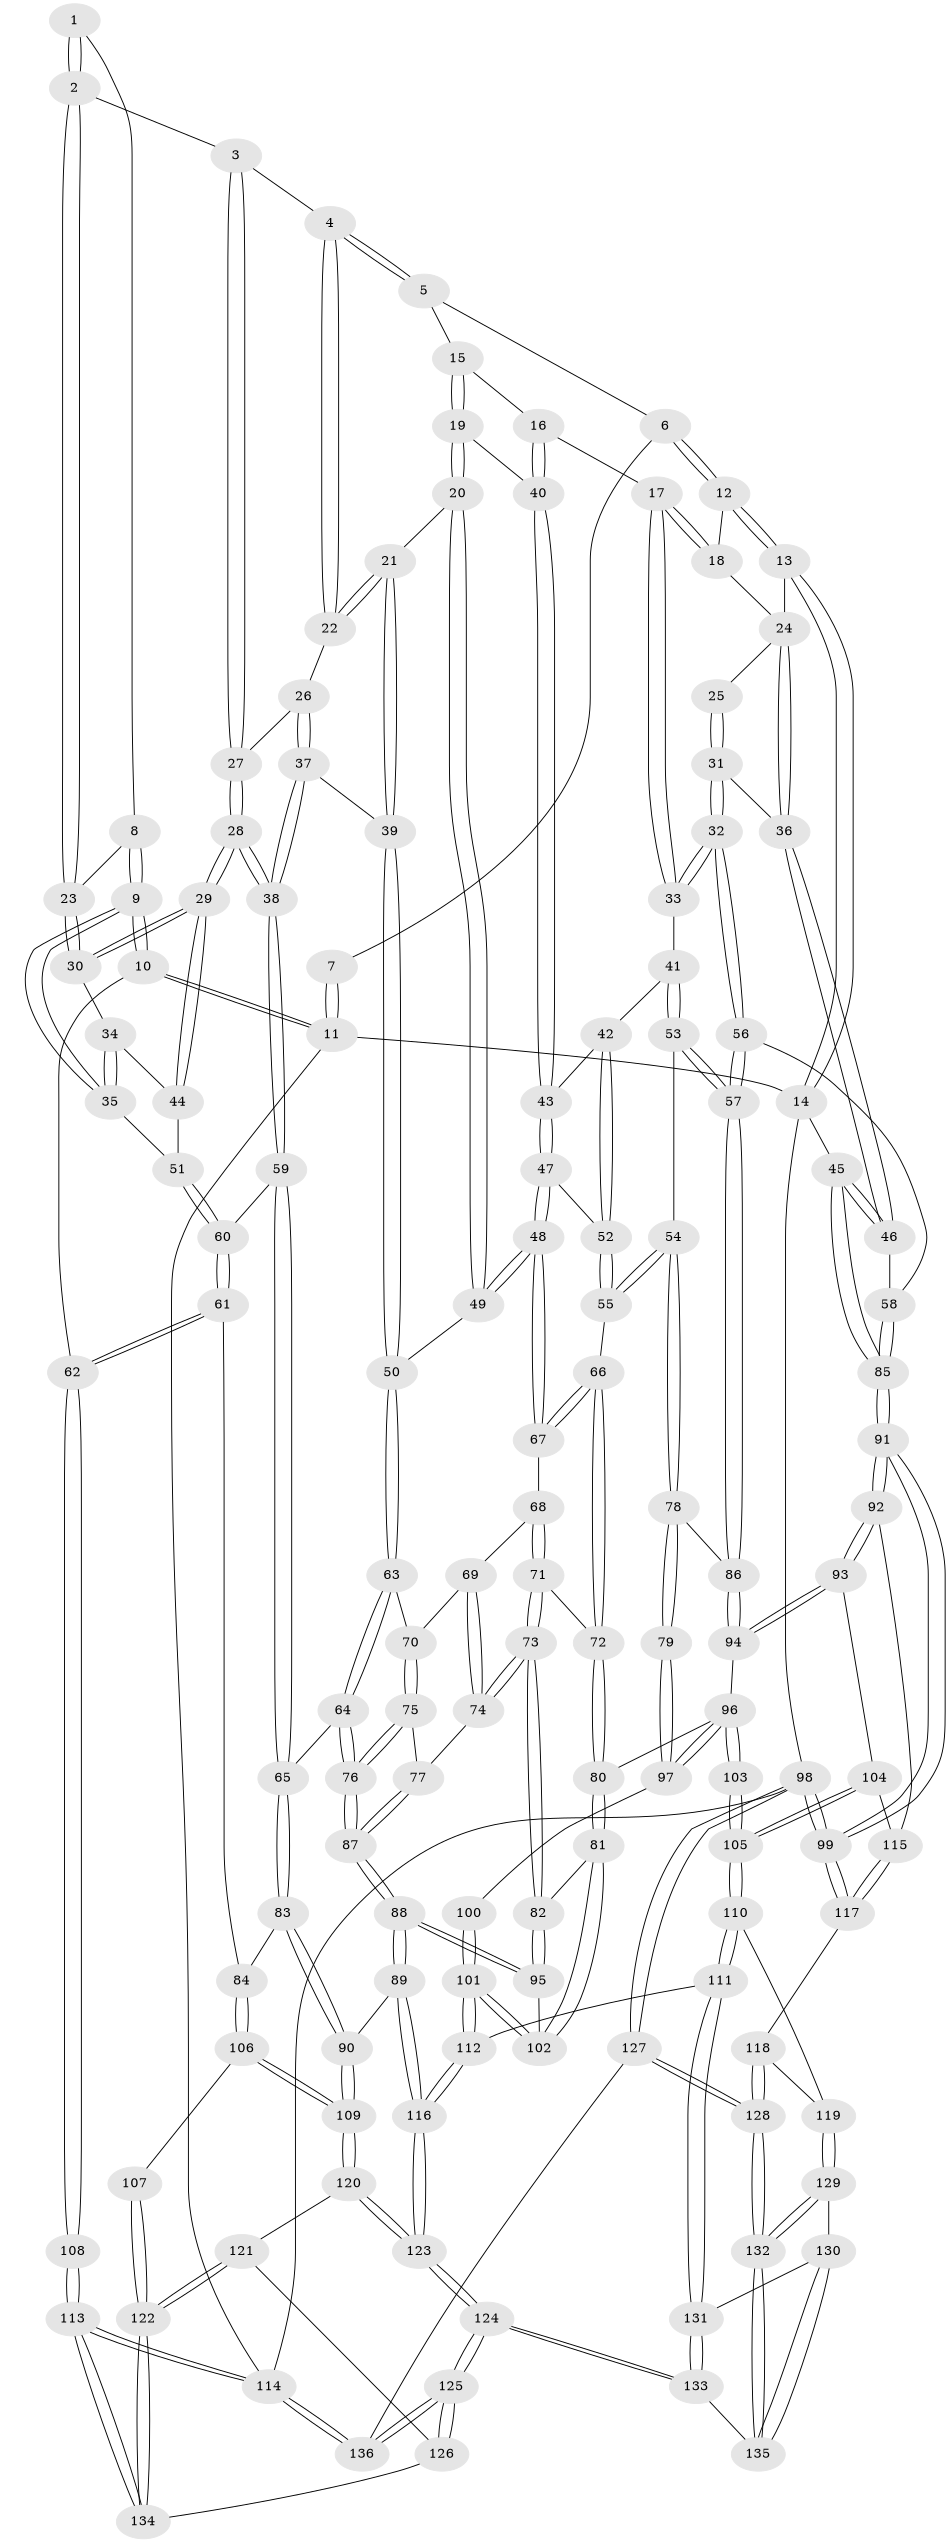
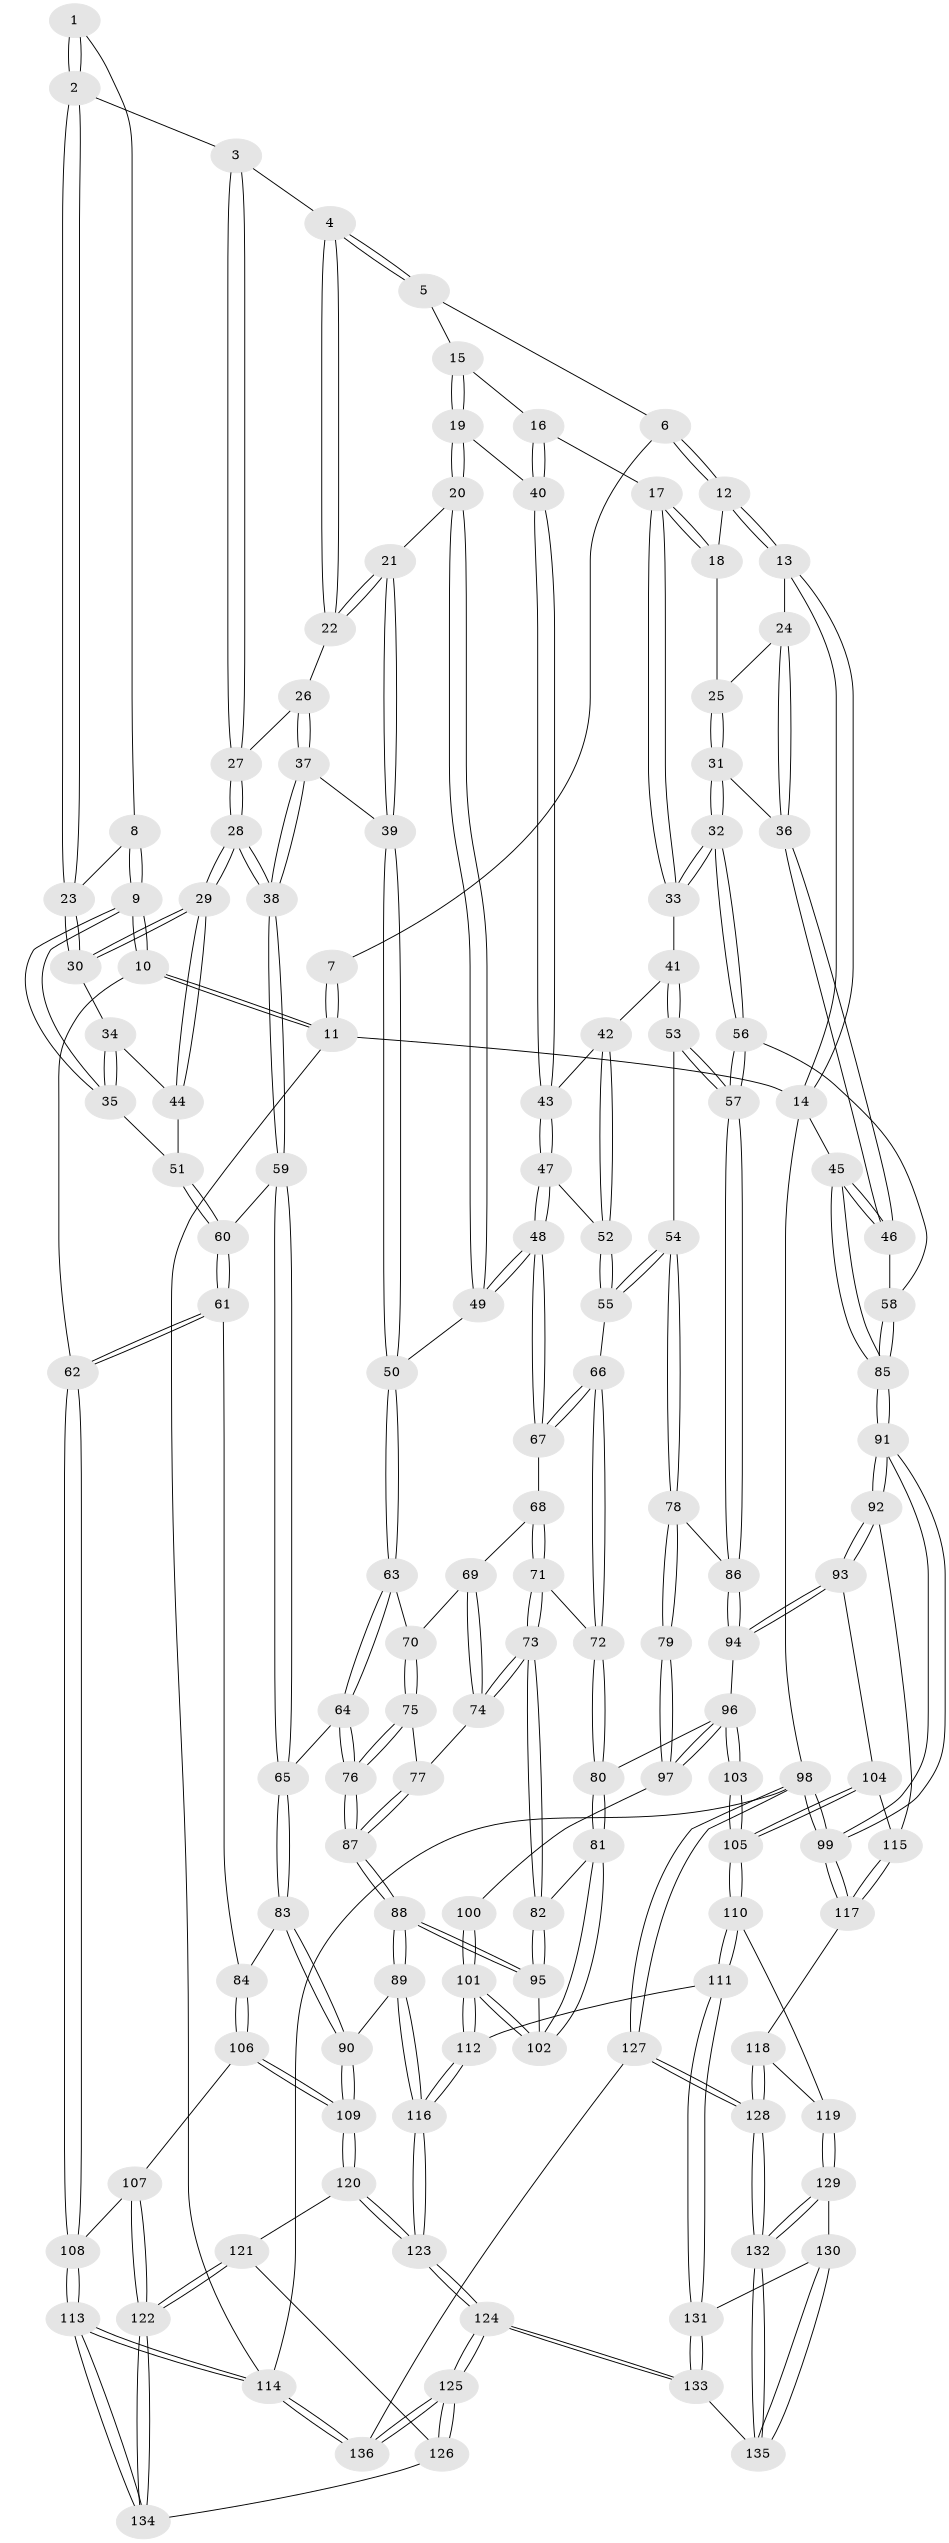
(751, 595) -> (717, 629)
none -> (104, 2218)
